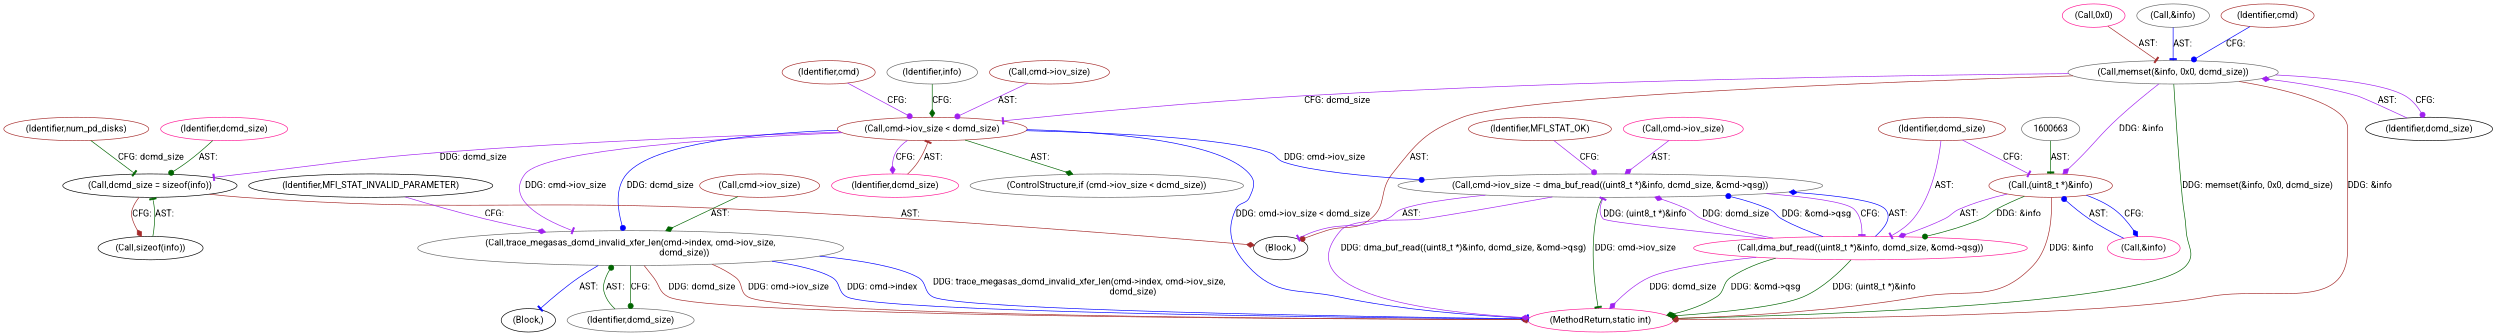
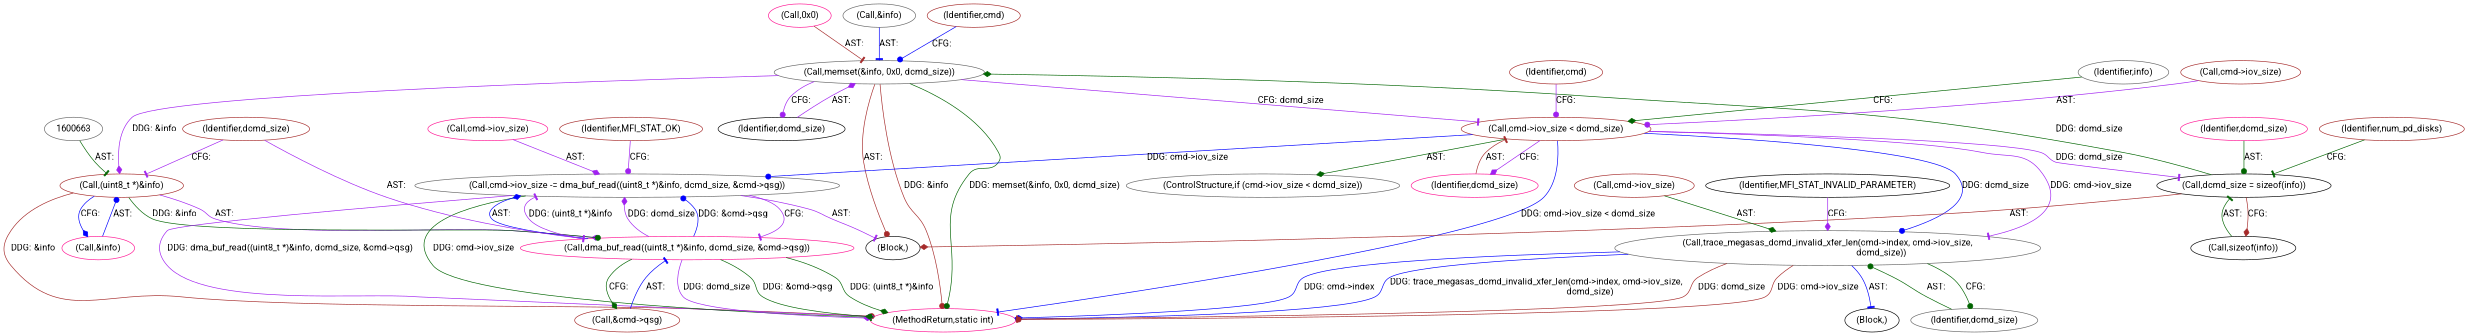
none -> (1604, 97)
(151, 157) -> (2338, 157)
none -> (627, 320)
